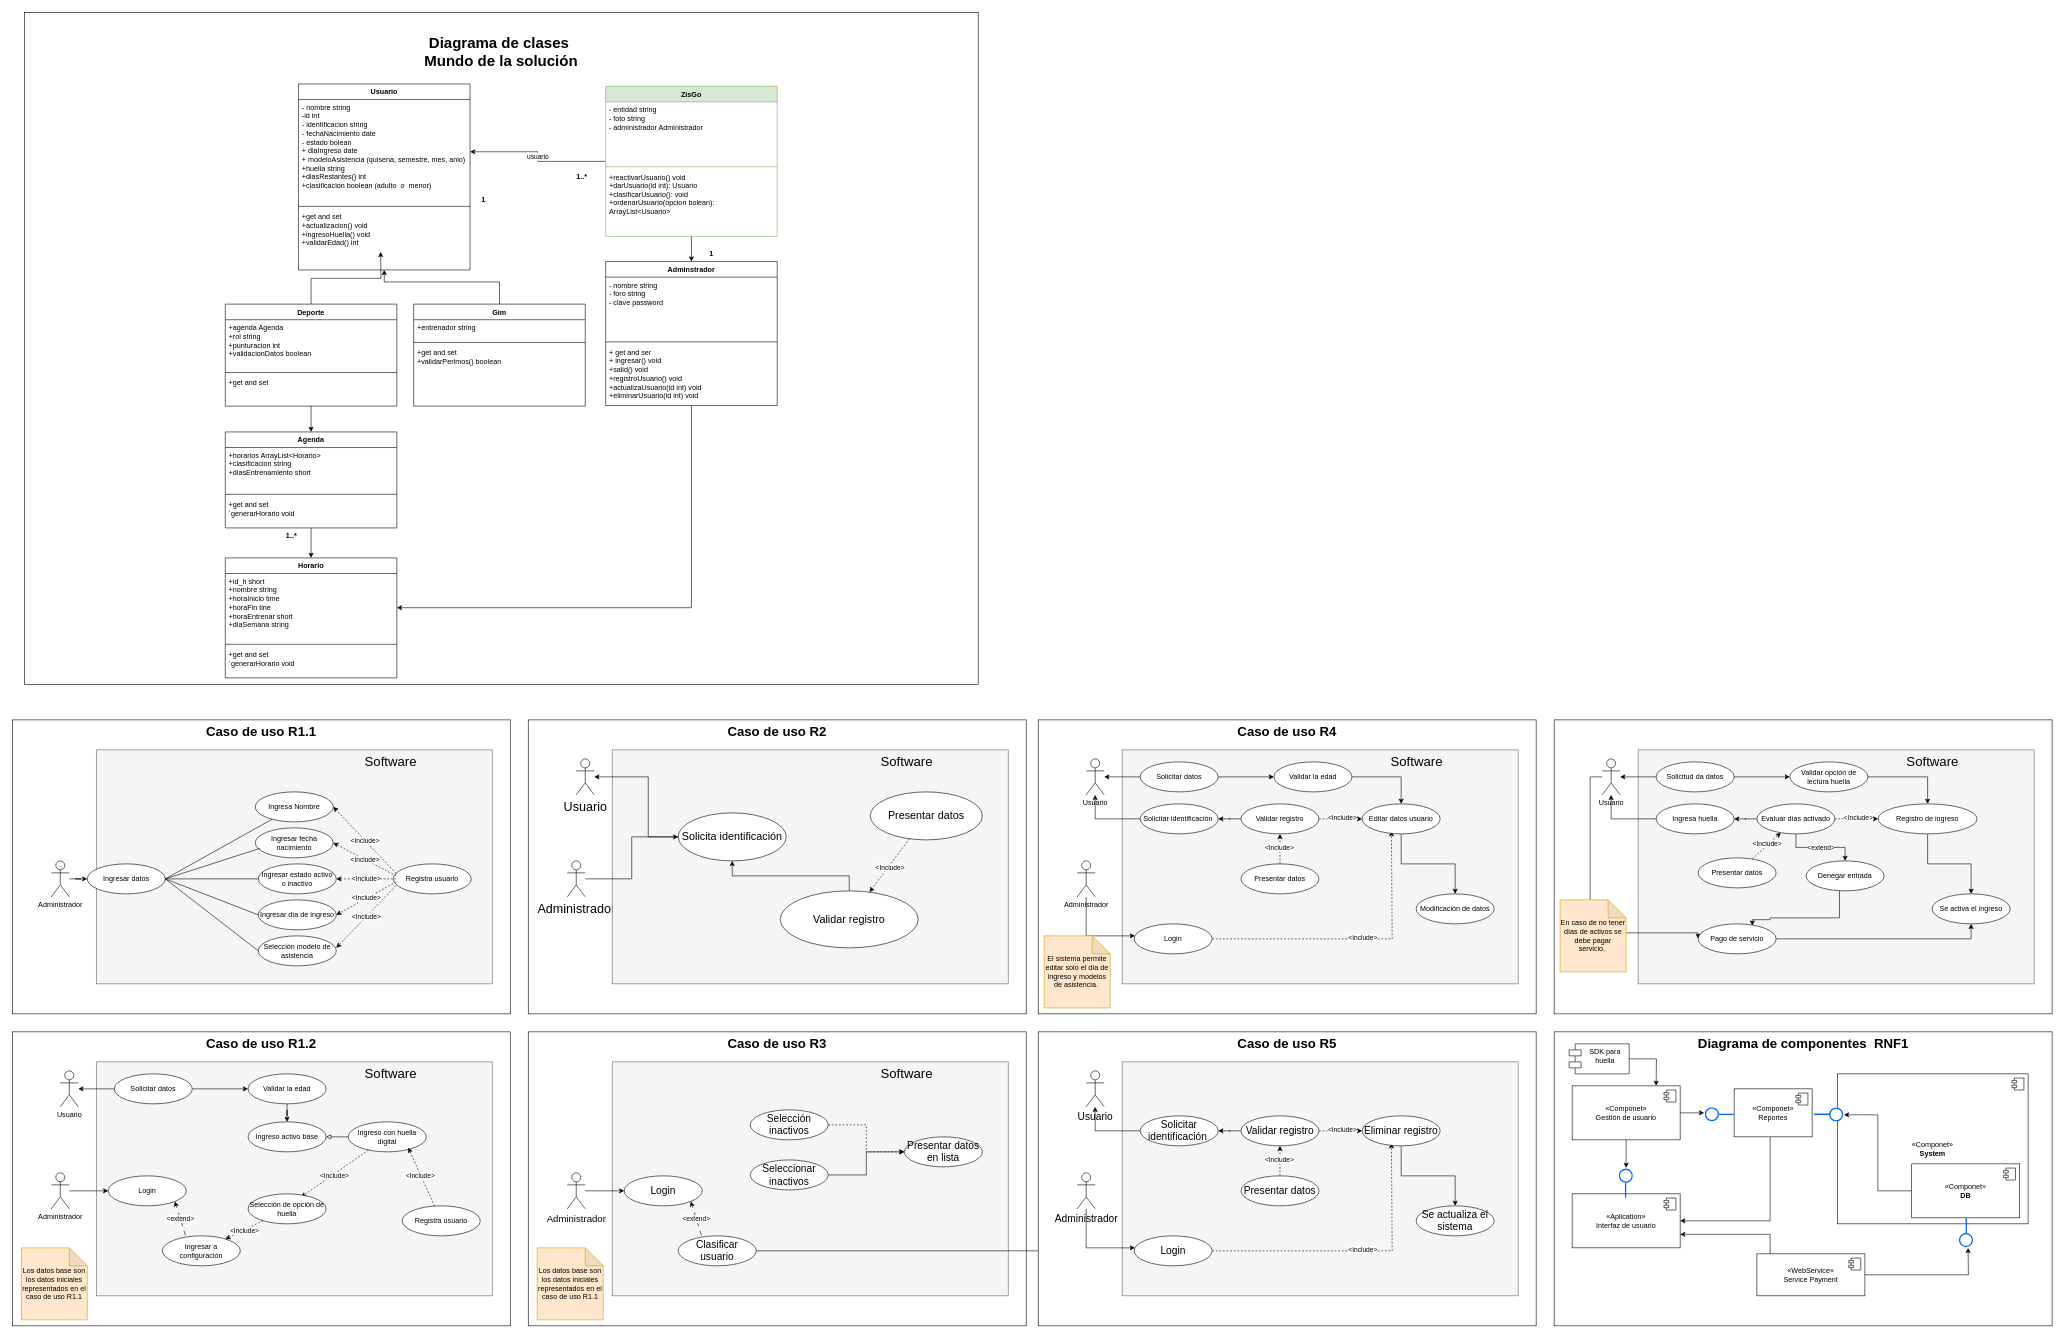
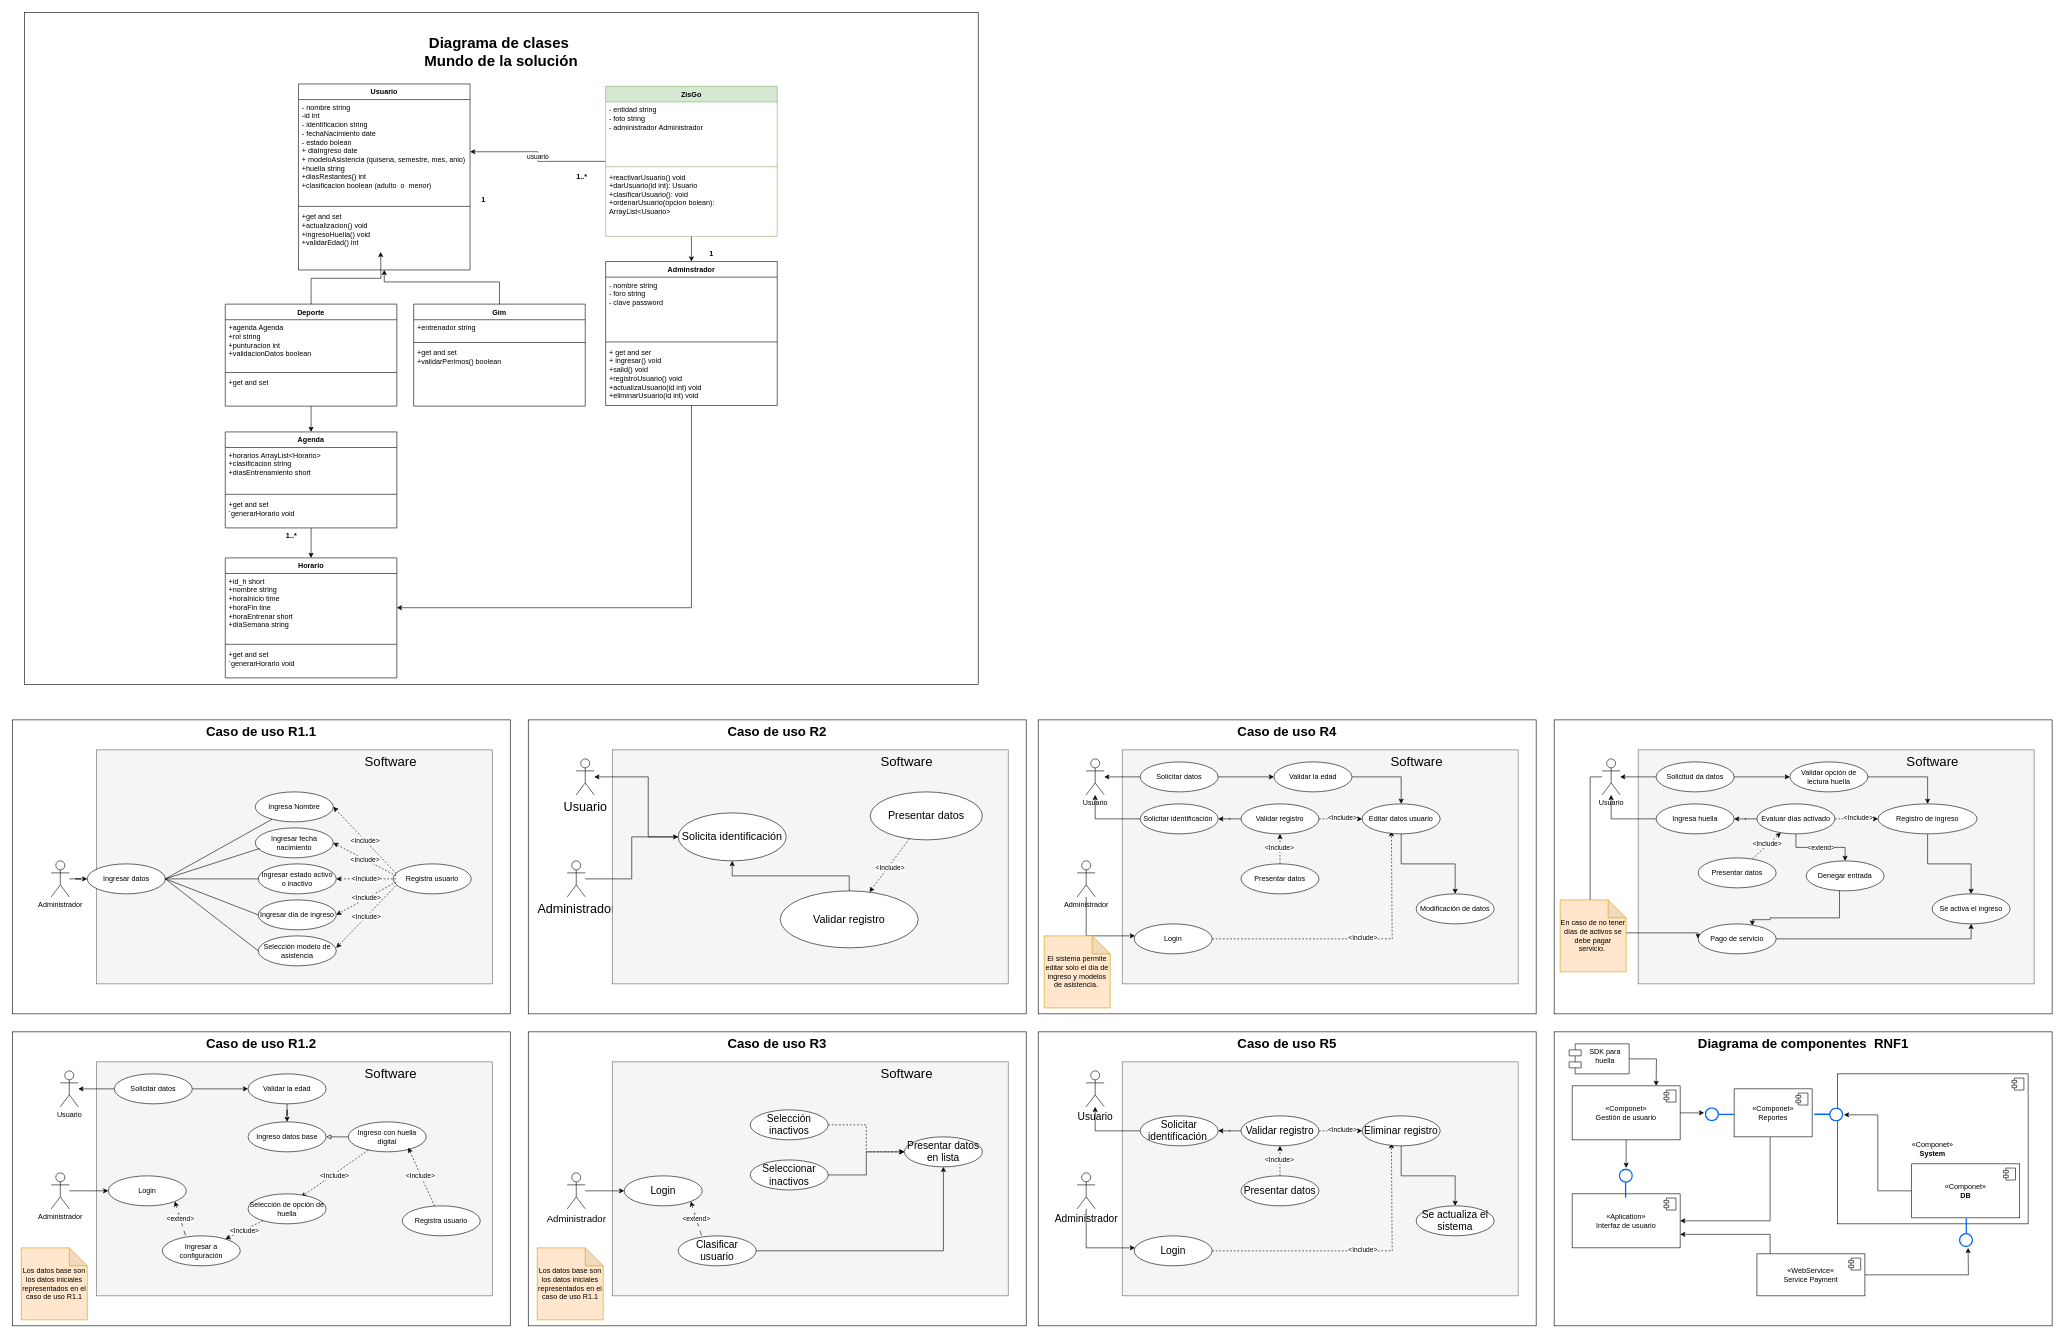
(287, 1137) -> (287, 1137)
(990, 1251) -> (944, 1212)
